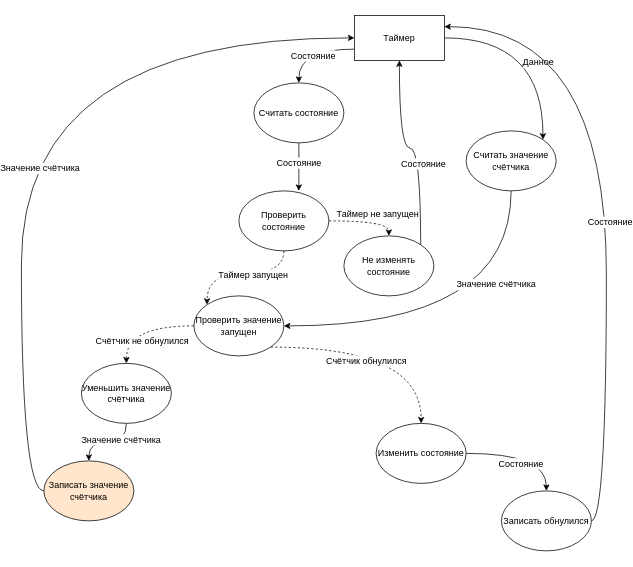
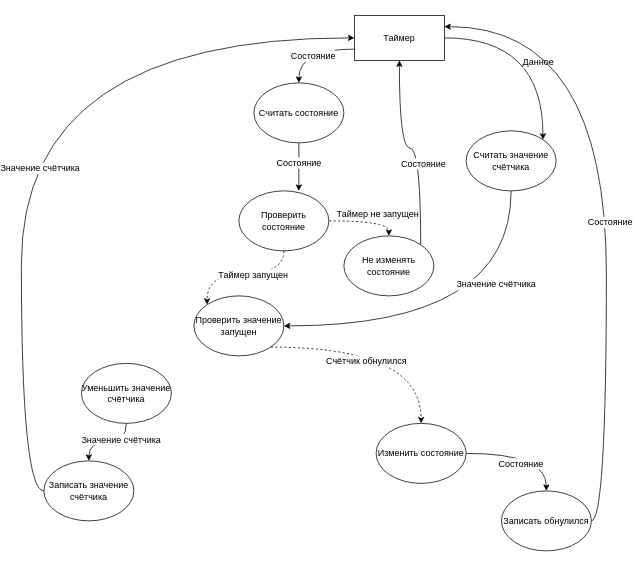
(146, 333) -> none
(89, 491) -> (89, 491)
